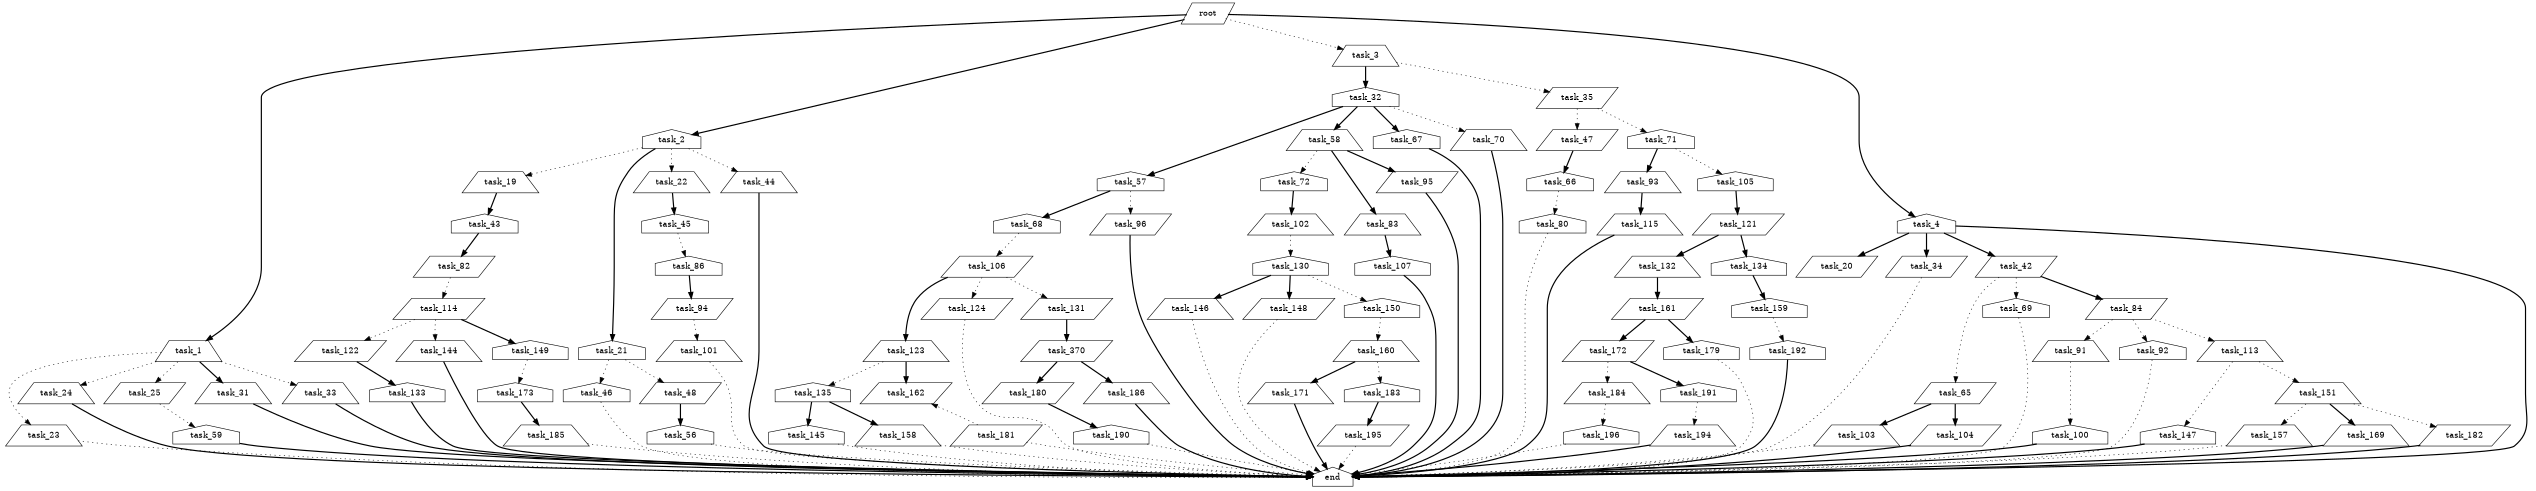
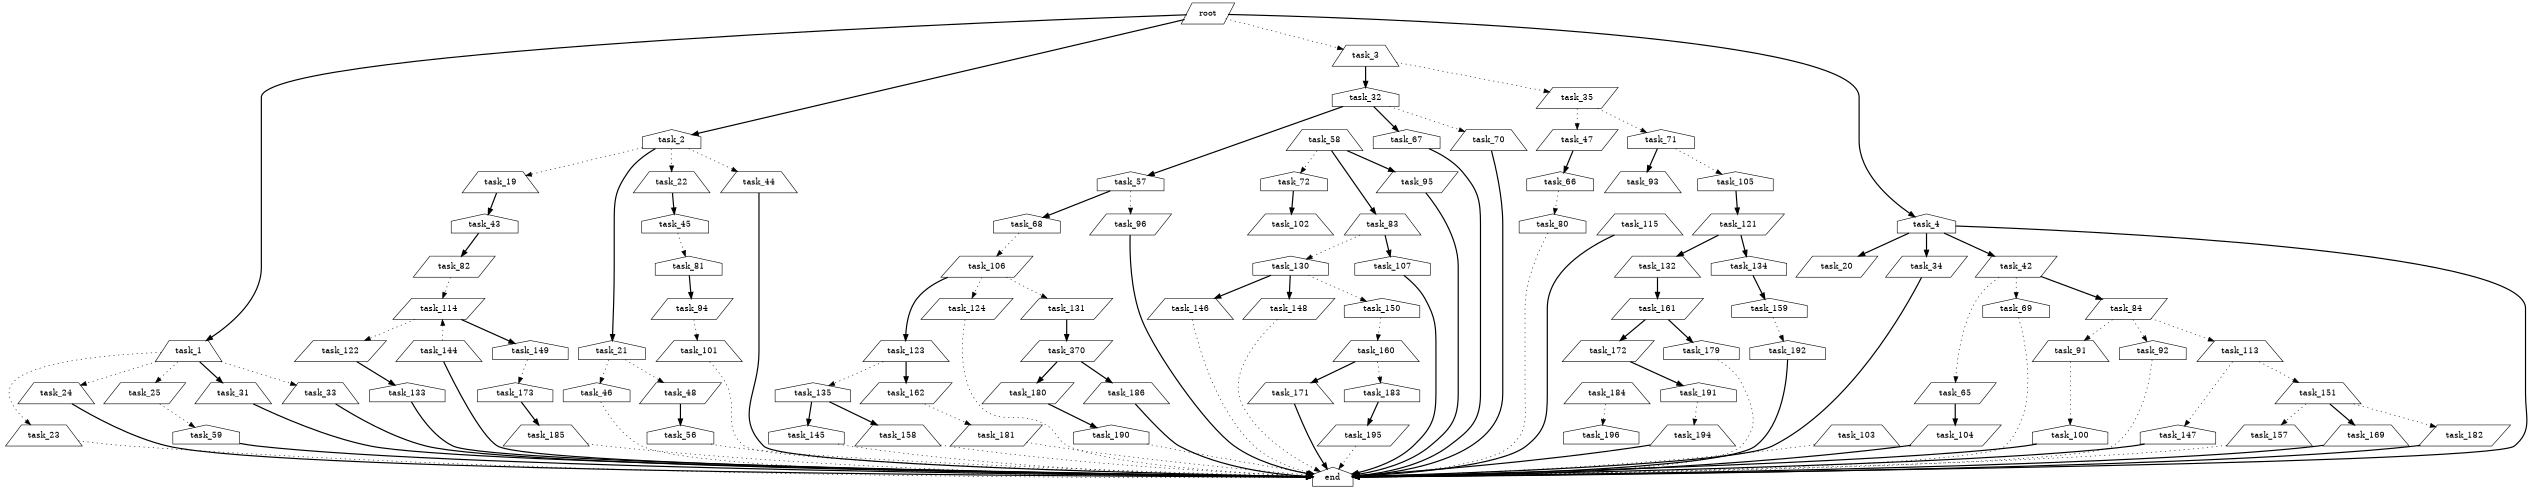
(1348, 116) -> none
(1642, 201) -> none
(1291, 243) -> (1336, 246)
(689, 267) -> (689, 267)
(435, 327) -> (443, 333)
(1608, 369) -> none
(1909, 413) -> none
(957, 415) -> (945, 413)
(1775, 444) -> (1775, 444)
(1452, 462) -> none
